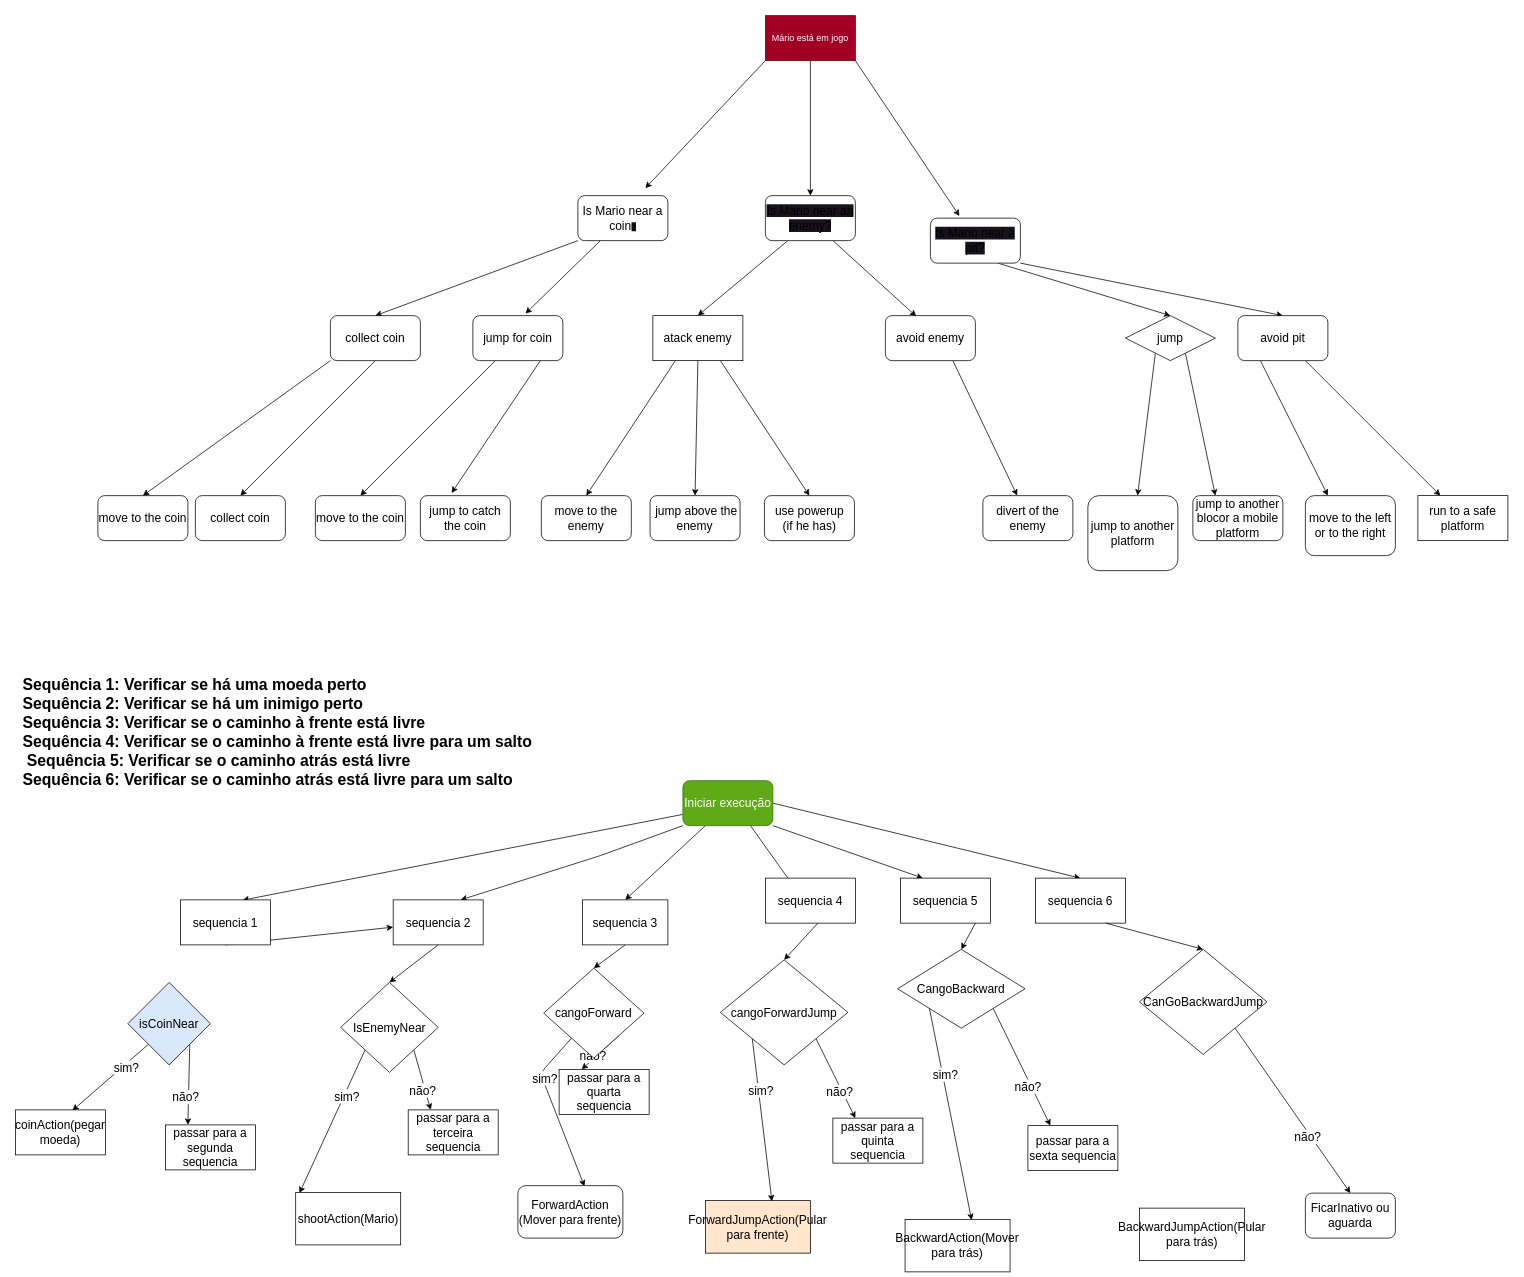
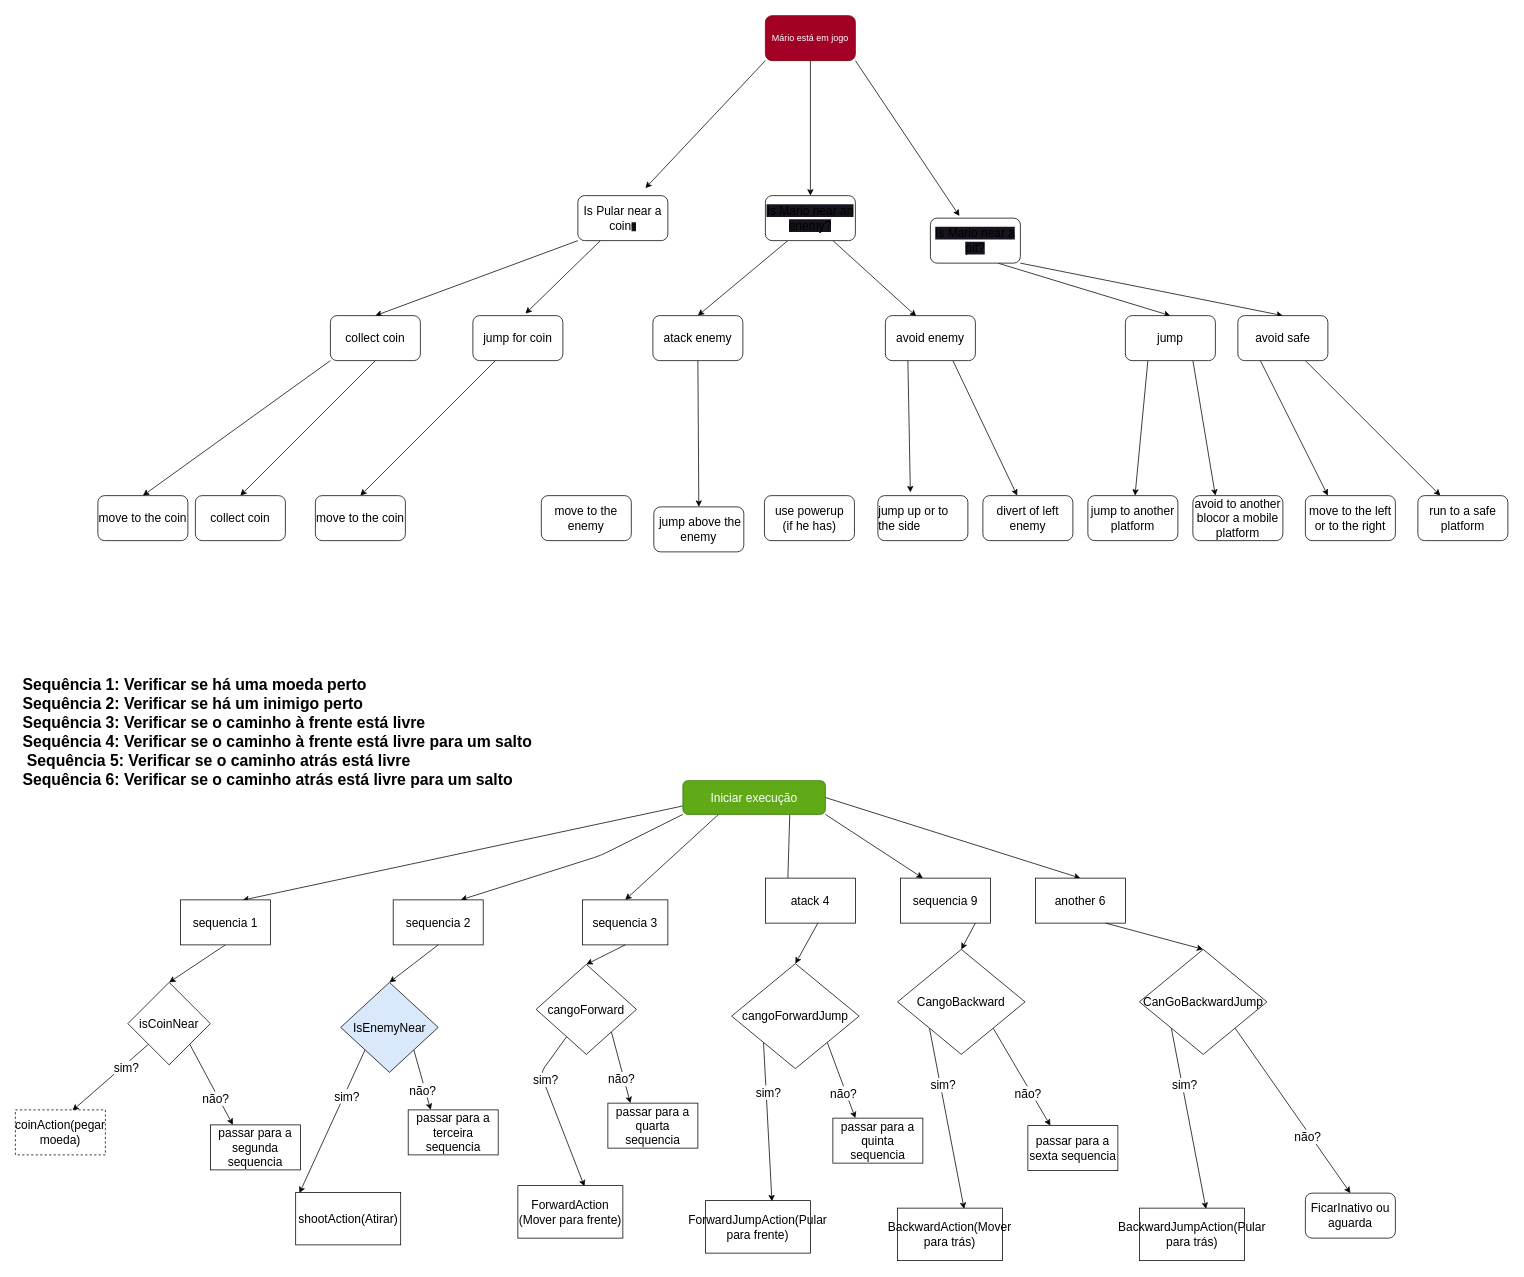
(810, 38) -> (810, 38)
(623, 218) -> (623, 218)
(698, 338) -> (698, 338)
(1170, 338) -> (1170, 338)
(1283, 338) -> (1283, 338)
none -> (908, 393)
(497, 425) -> none
(632, 426) -> none
(764, 426) -> none
(465, 518) -> none
(695, 518) -> (699, 529)
none -> (923, 518)
(1028, 518) -> (1028, 518)
(1238, 518) -> (1238, 518)
(1463, 518) -> (1463, 518)
(1350, 525) -> (1350, 518)
(1133, 533) -> (1133, 518)
(728, 803) -> (754, 797)
(810, 900) -> (810, 900)
(945, 900) -> (945, 900)
(1080, 900) -> (1080, 900)
(329, 934) -> (199, 962)
(961, 989) -> (961, 1002)
(784, 1012) -> (795, 1016)
(594, 1013) -> (586, 1009)
(169, 1023) -> (169, 1023)
(389, 1027) -> (389, 1027)
(604, 1092) -> (653, 1125)
none -> (1188, 1115)
(60, 1132) -> (60, 1132)
(210, 1147) -> (255, 1147)
(570, 1212) -> (570, 1212)
(348, 1218) -> (348, 1218)
(758, 1227) -> (758, 1227)
(958, 1245) -> (950, 1234)
